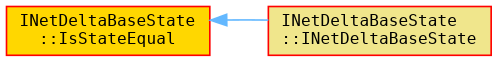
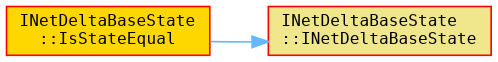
(248, 20) -> (231, 42)
